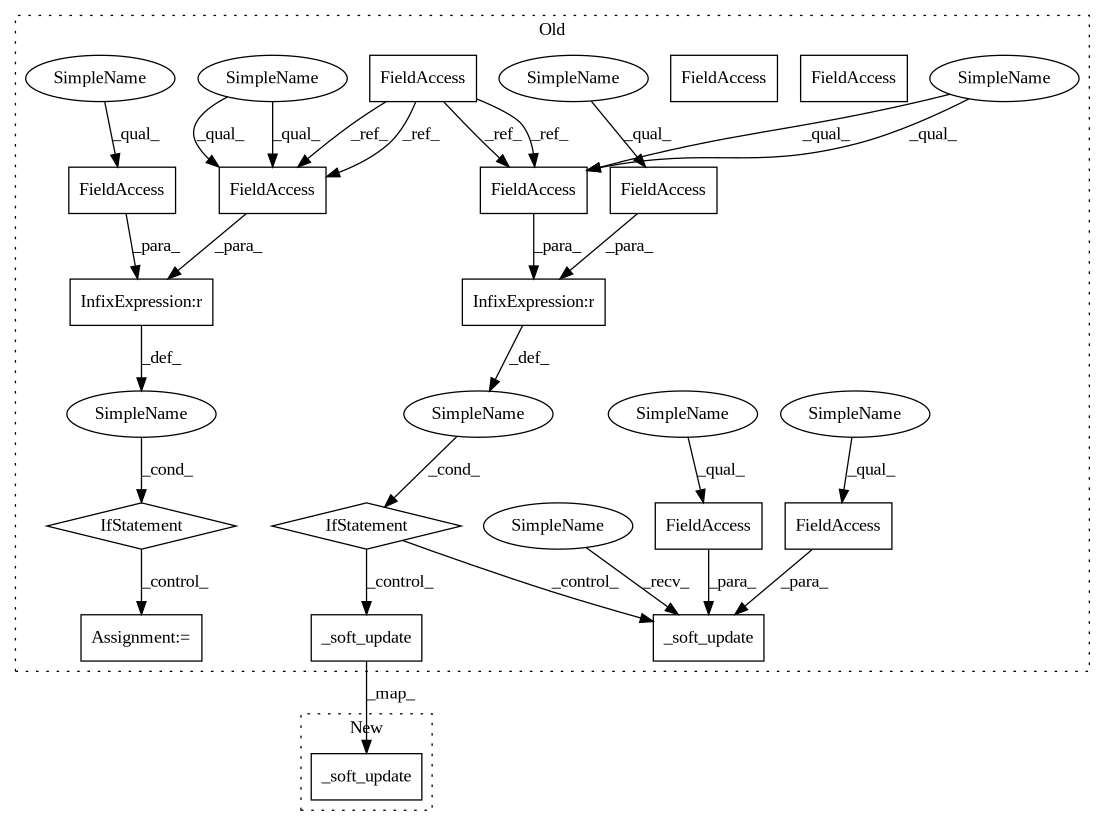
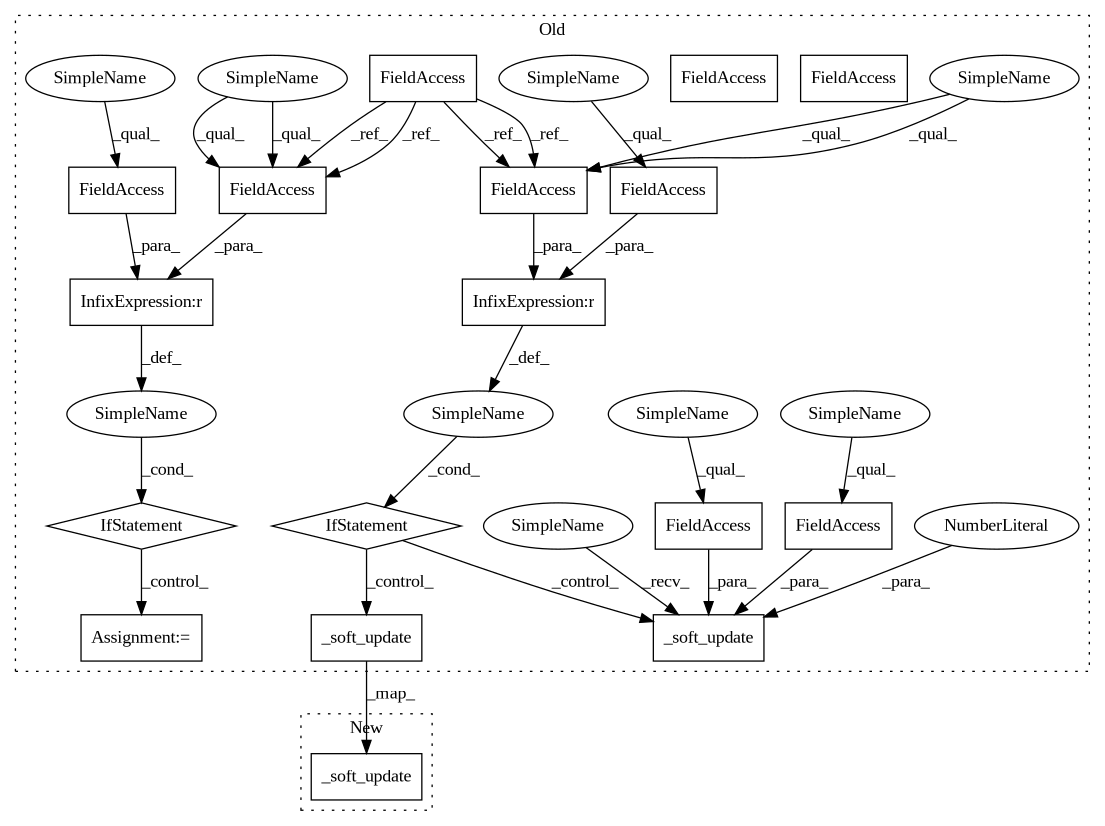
none -> (997, 526)
